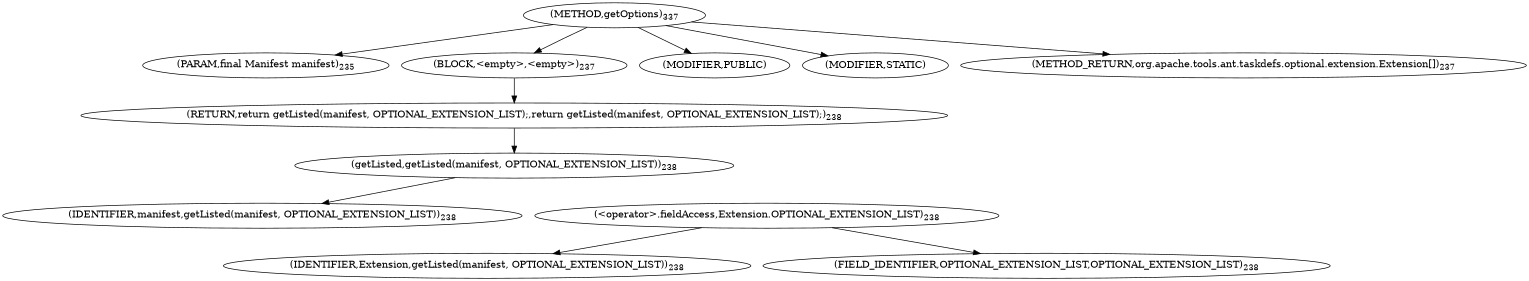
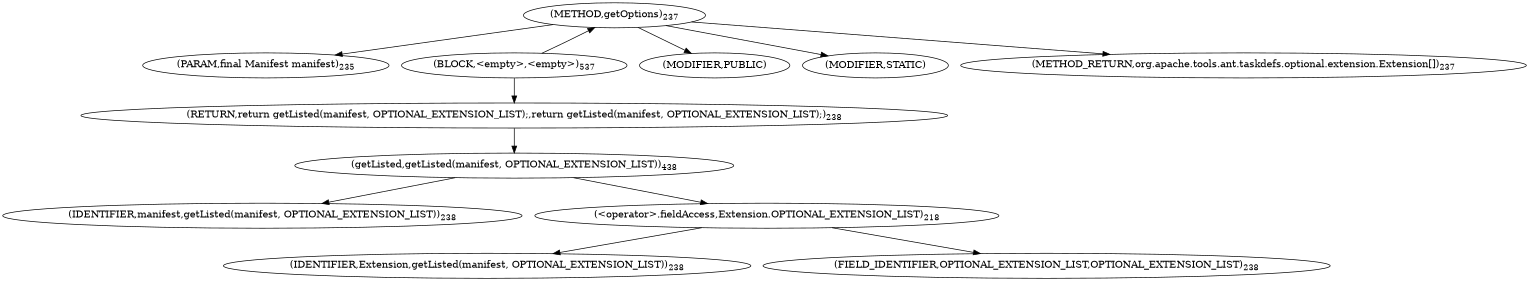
(671, 14) -> (671, 14)
(564, 38) -> (565, 42)
(587, 64) -> (587, 64)
(669, 165) -> (669, 165)
none -> (637, 190)
(932, 215) -> (932, 215)
